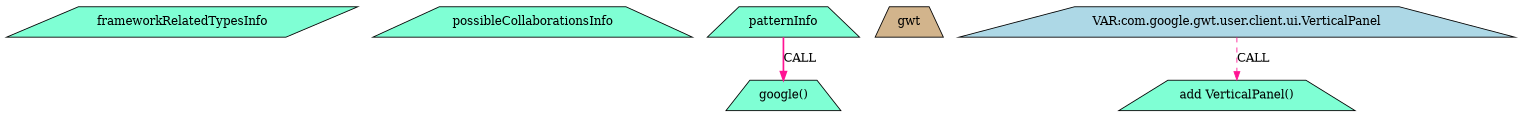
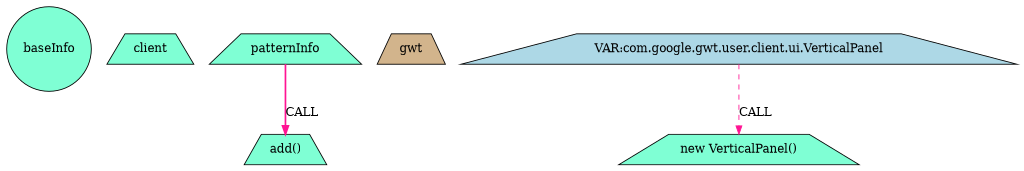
(182, 22) -> none
(533, 22) -> (150, 49)
none -> (49, 49)
(783, 95) -> (285, 150)
(1237, 95) -> (739, 150)
